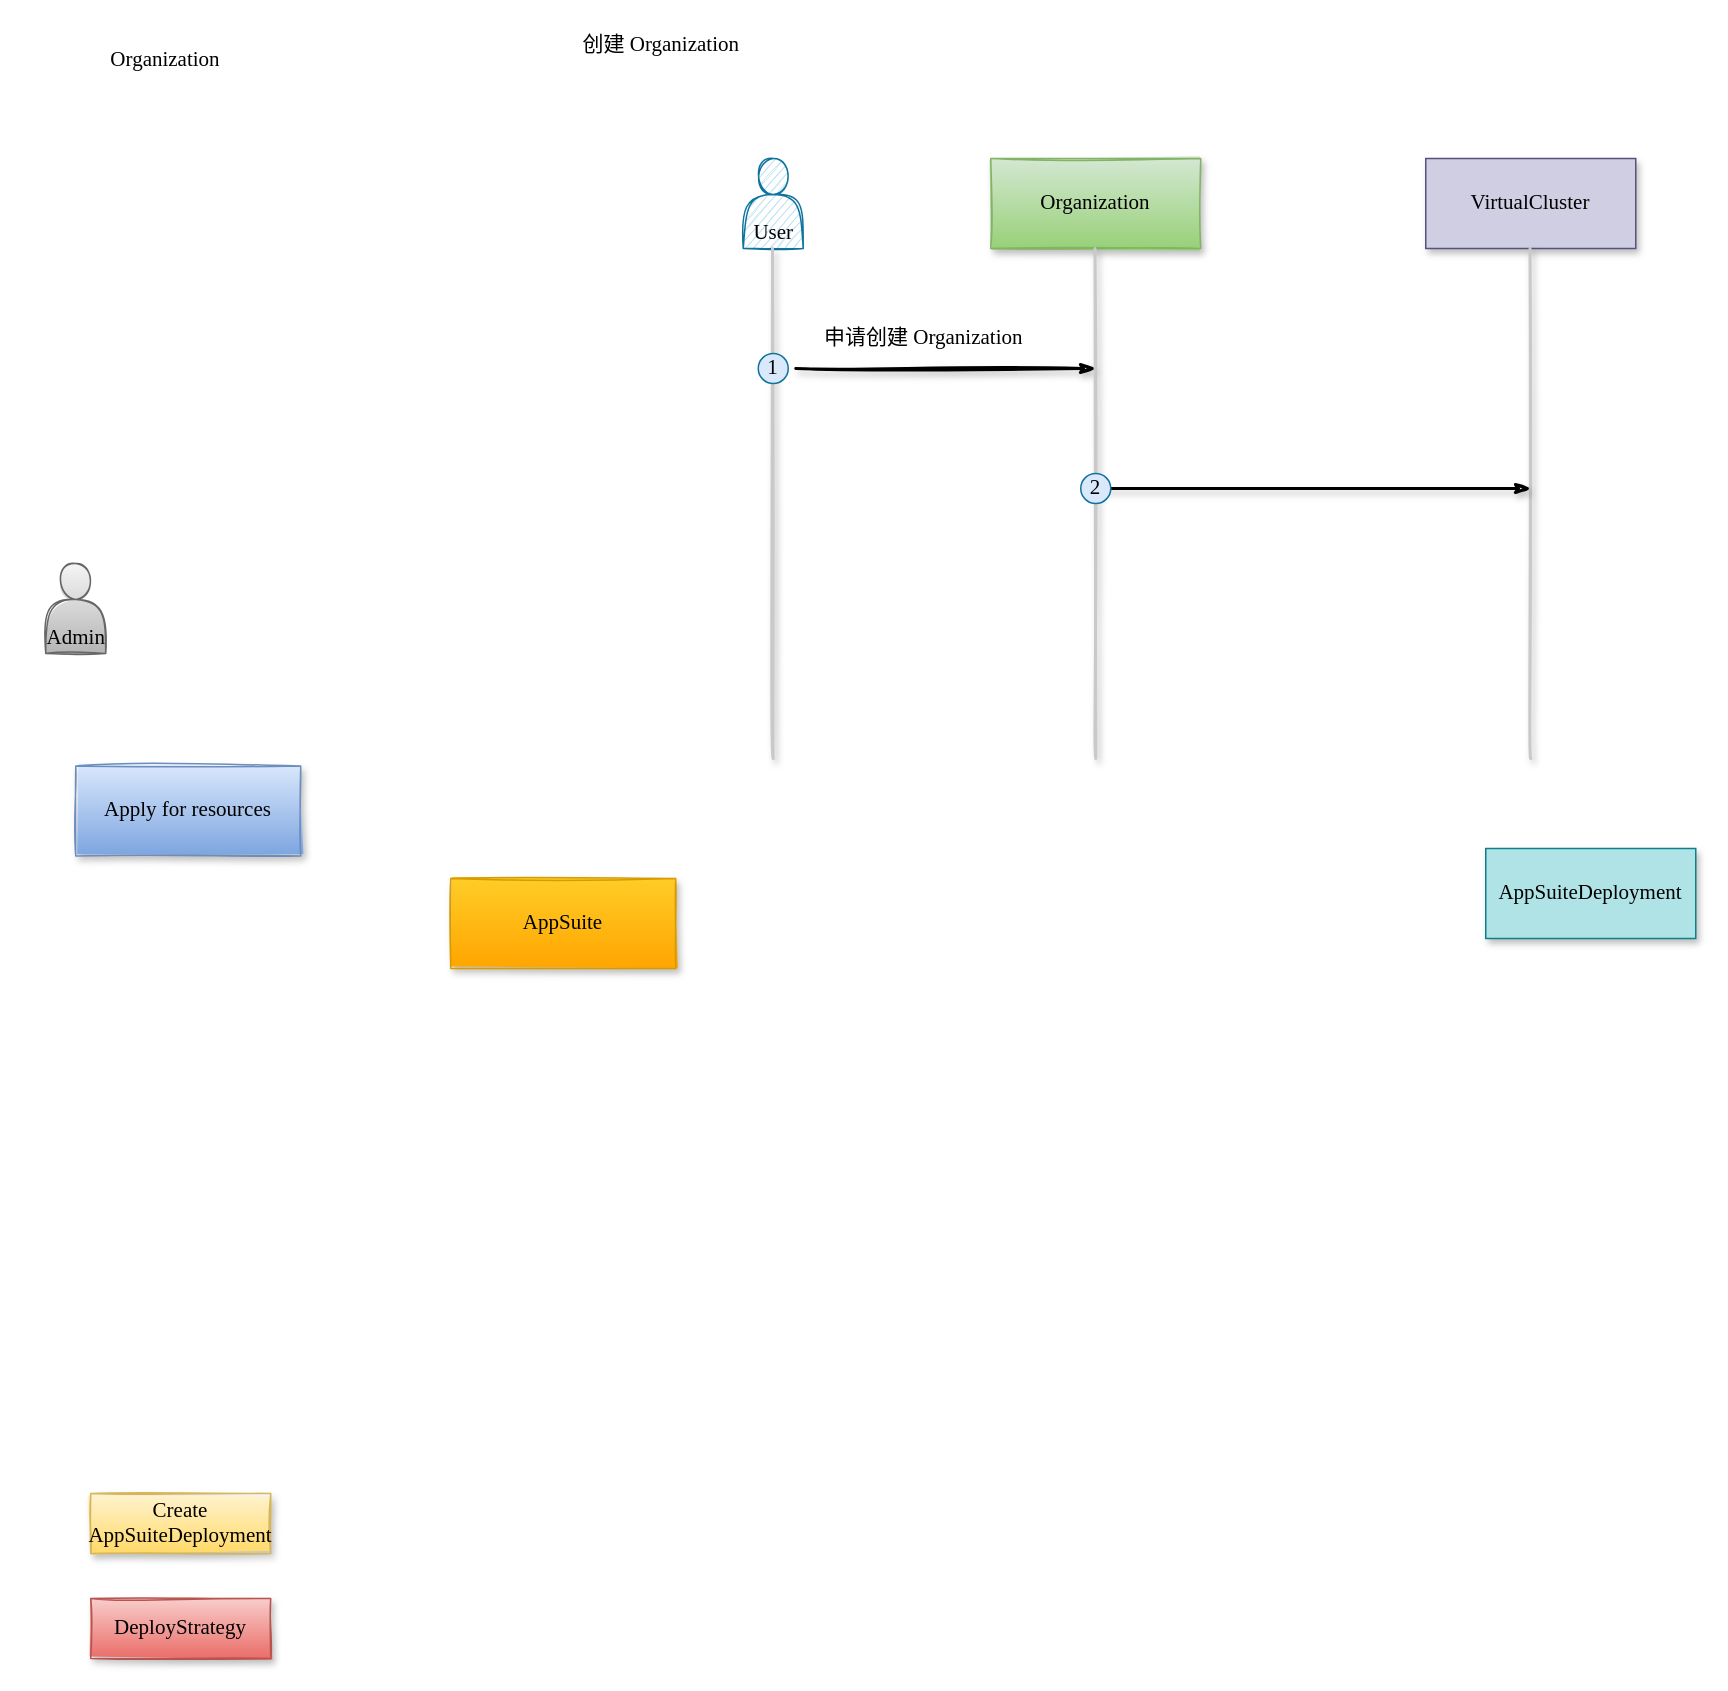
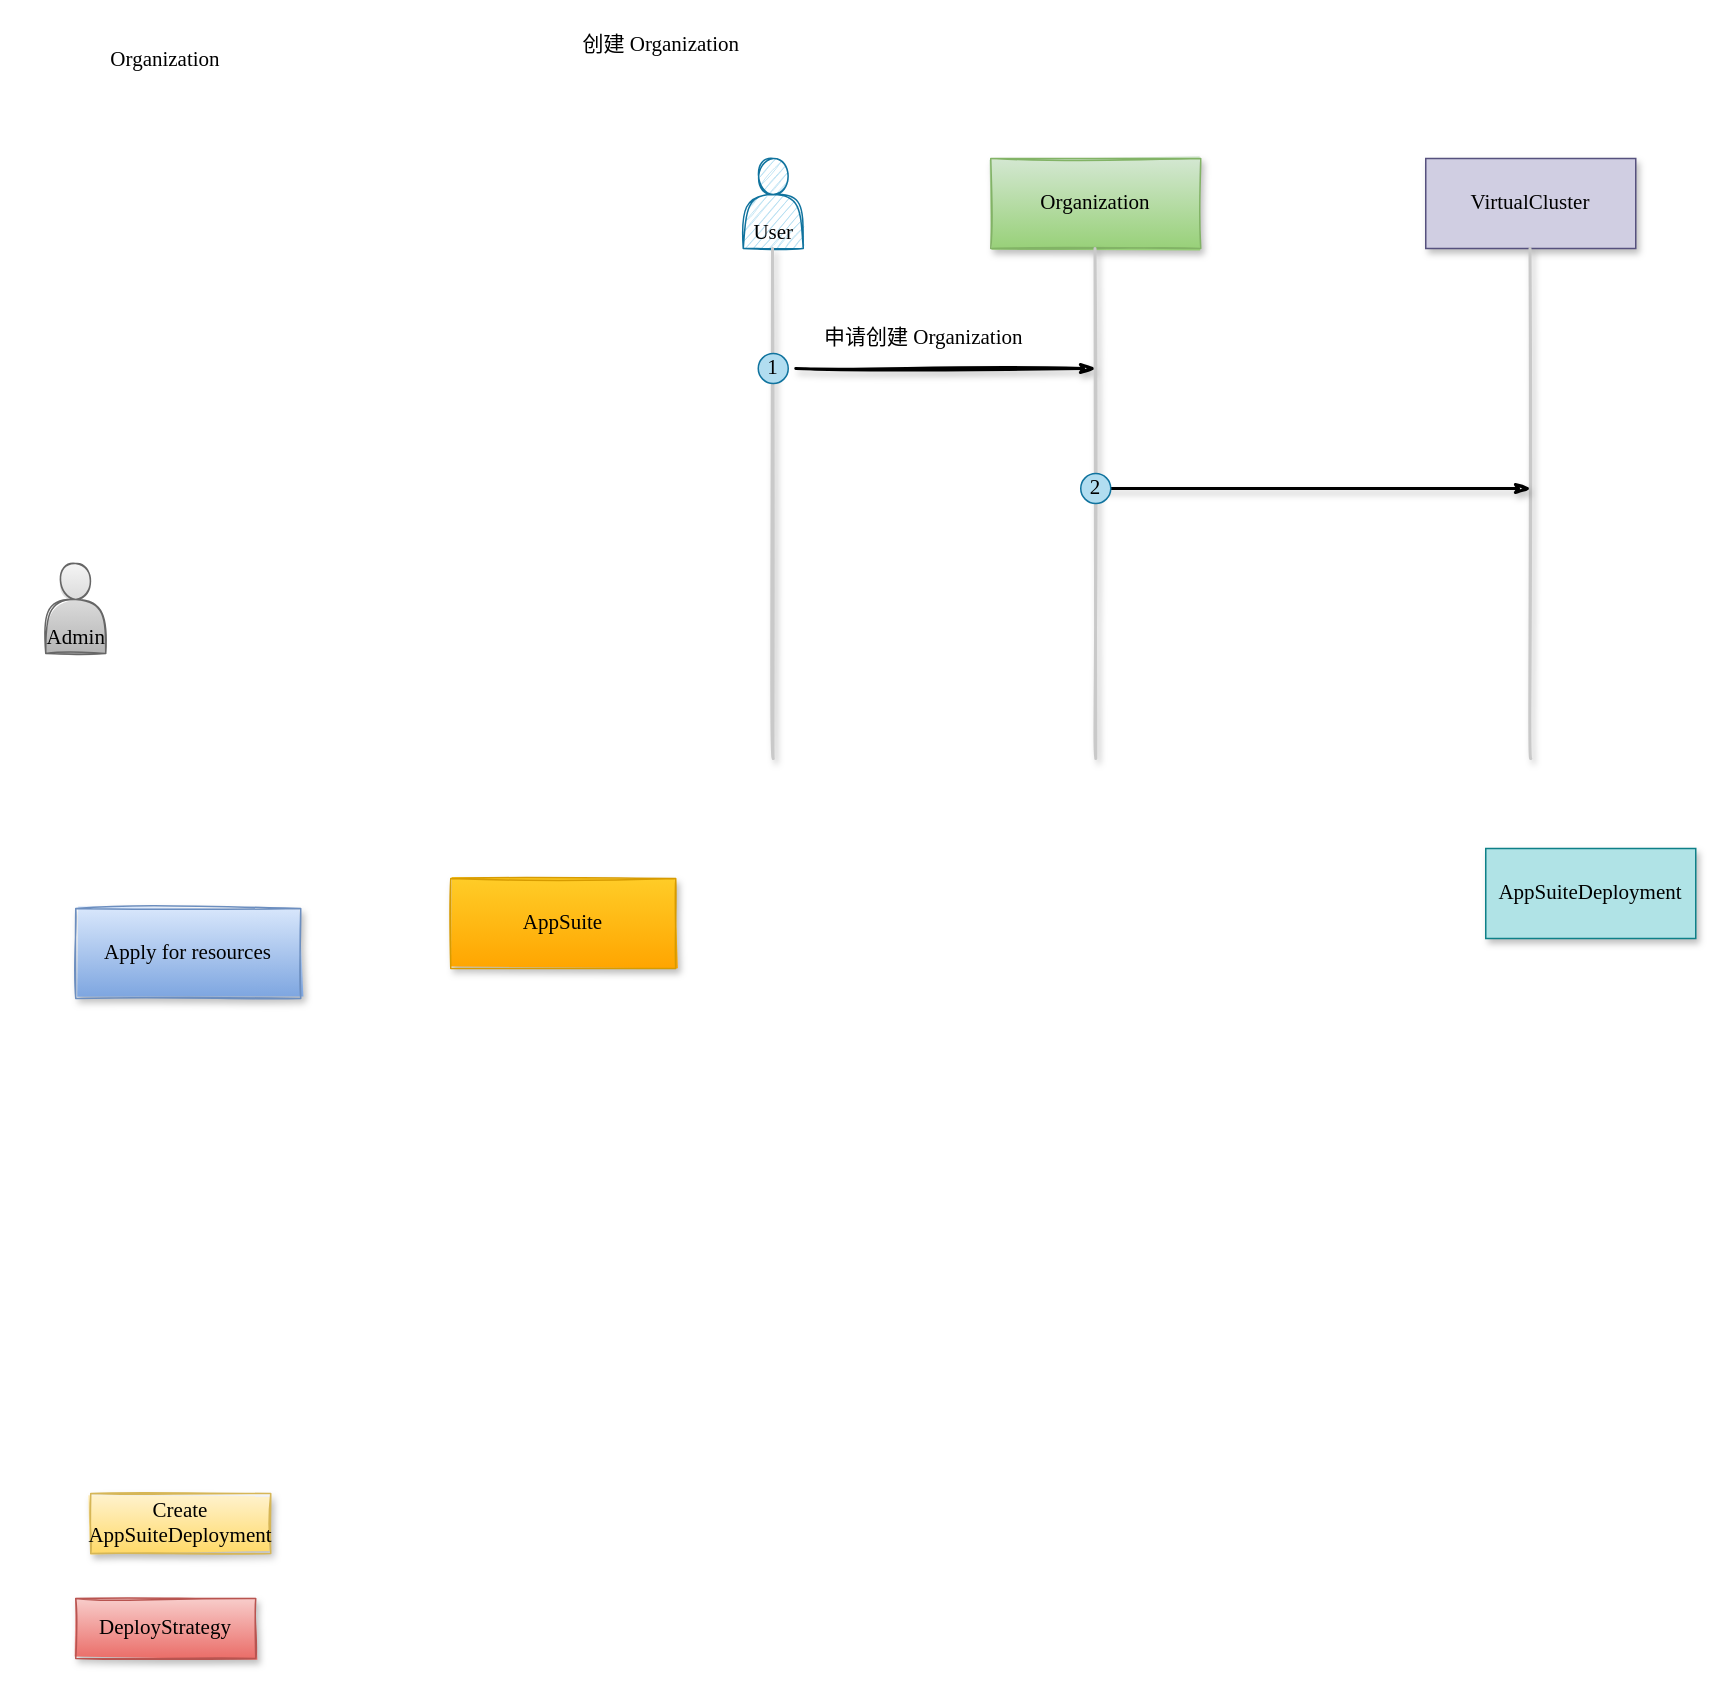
(773, 368) -> (773, 368)
(1096, 488) -> (1096, 488)
(188, 811) -> (188, 953)
(181, 1628) -> (166, 1628)
